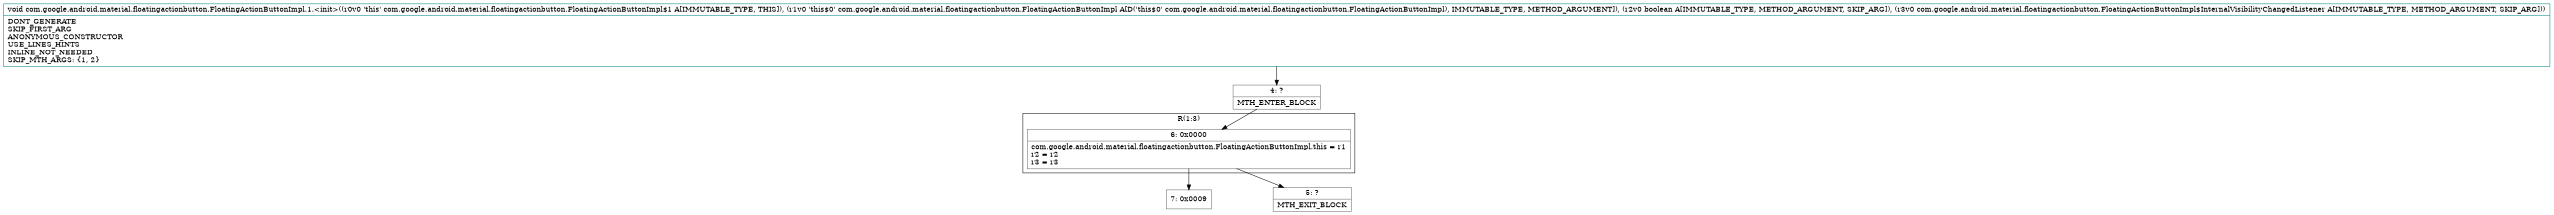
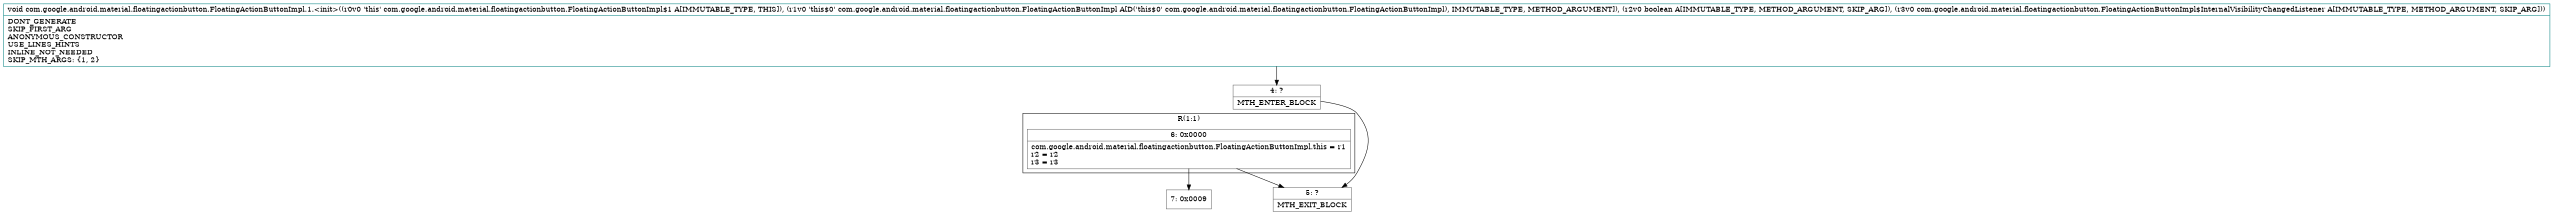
(1242, 118) -> (1367, 131)
(1189, 119) -> (1189, 119)
